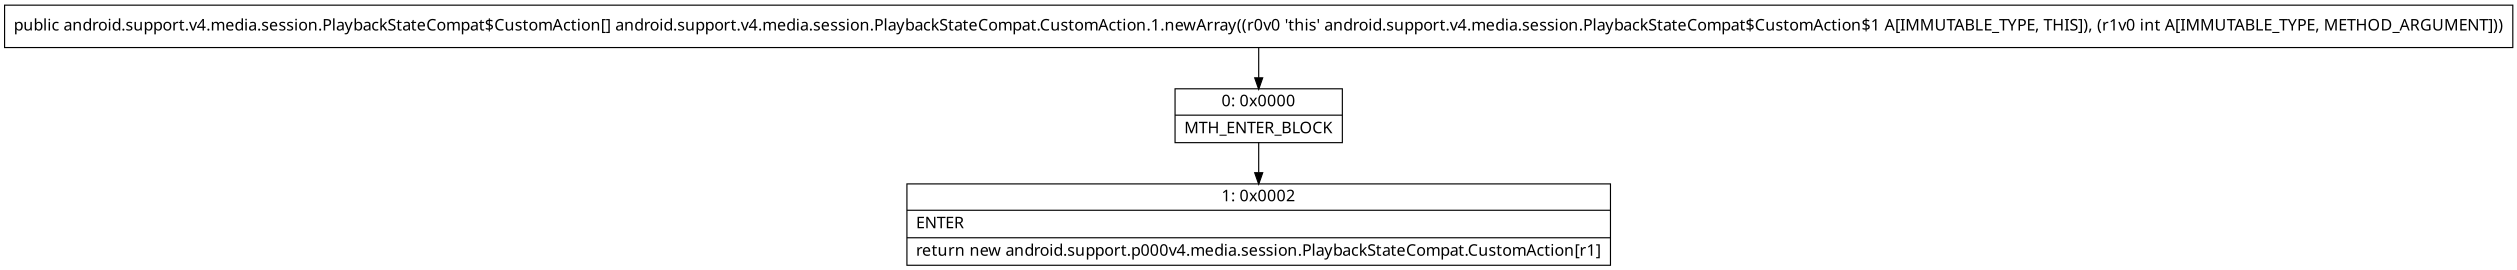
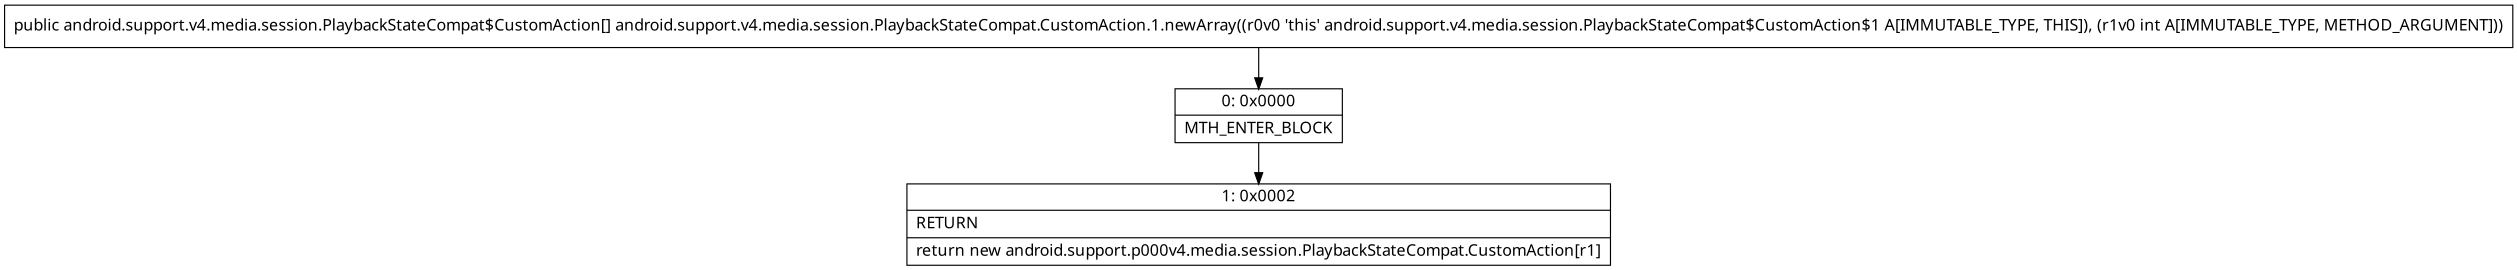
(941, 223) -> (948, 223)
